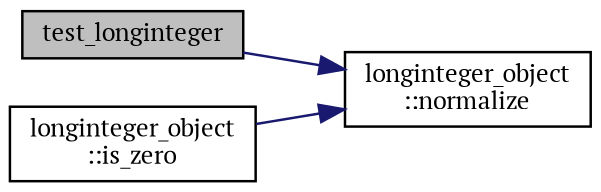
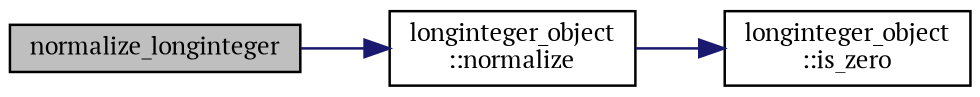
(133, 35) -> (155, 48)
(288, 119) -> (667, 48)
